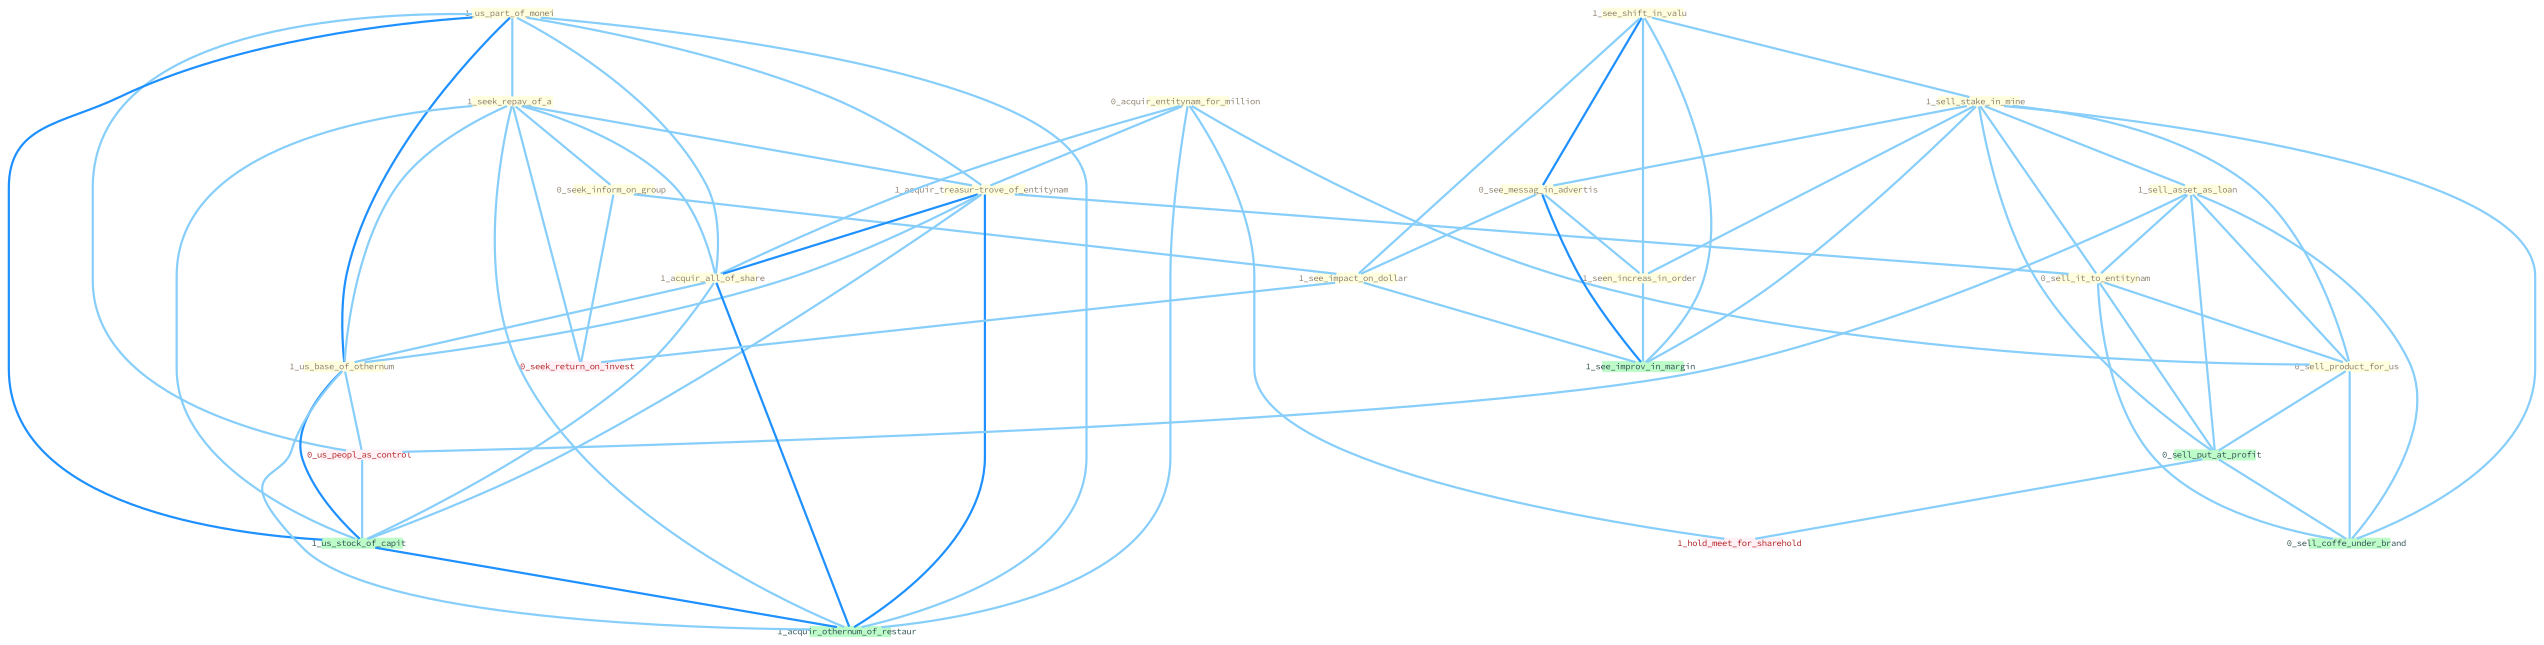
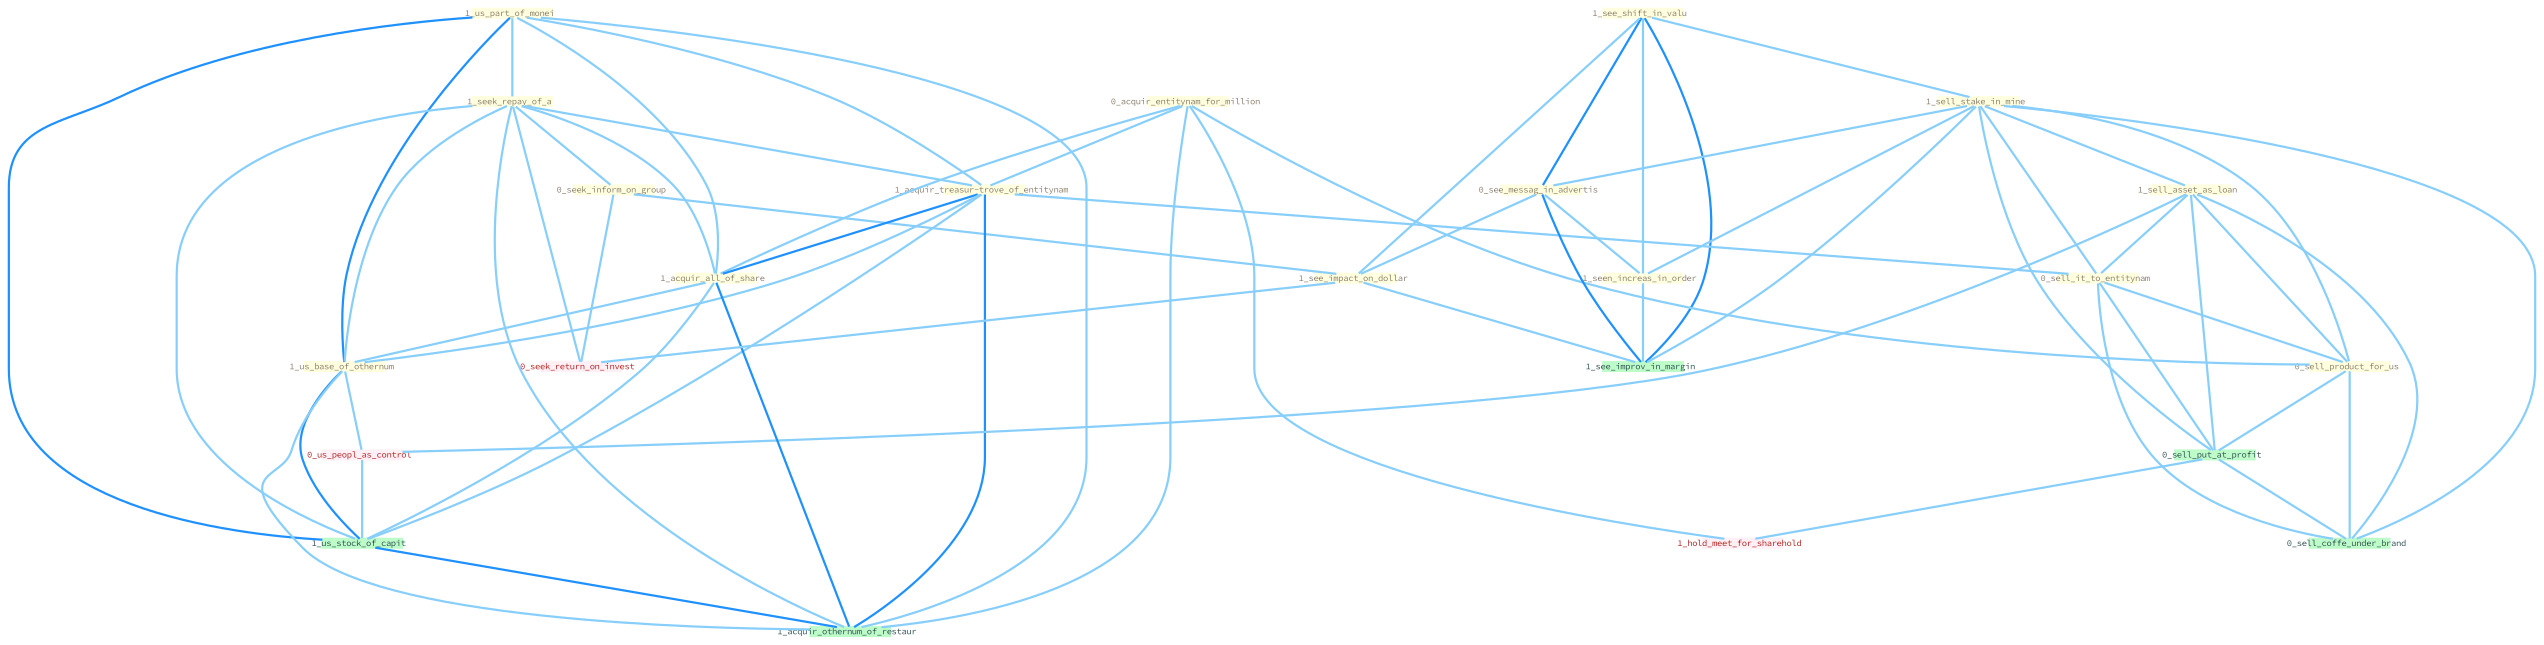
(97, 170) -> none
(1709, 194) -> (1709, 194)
